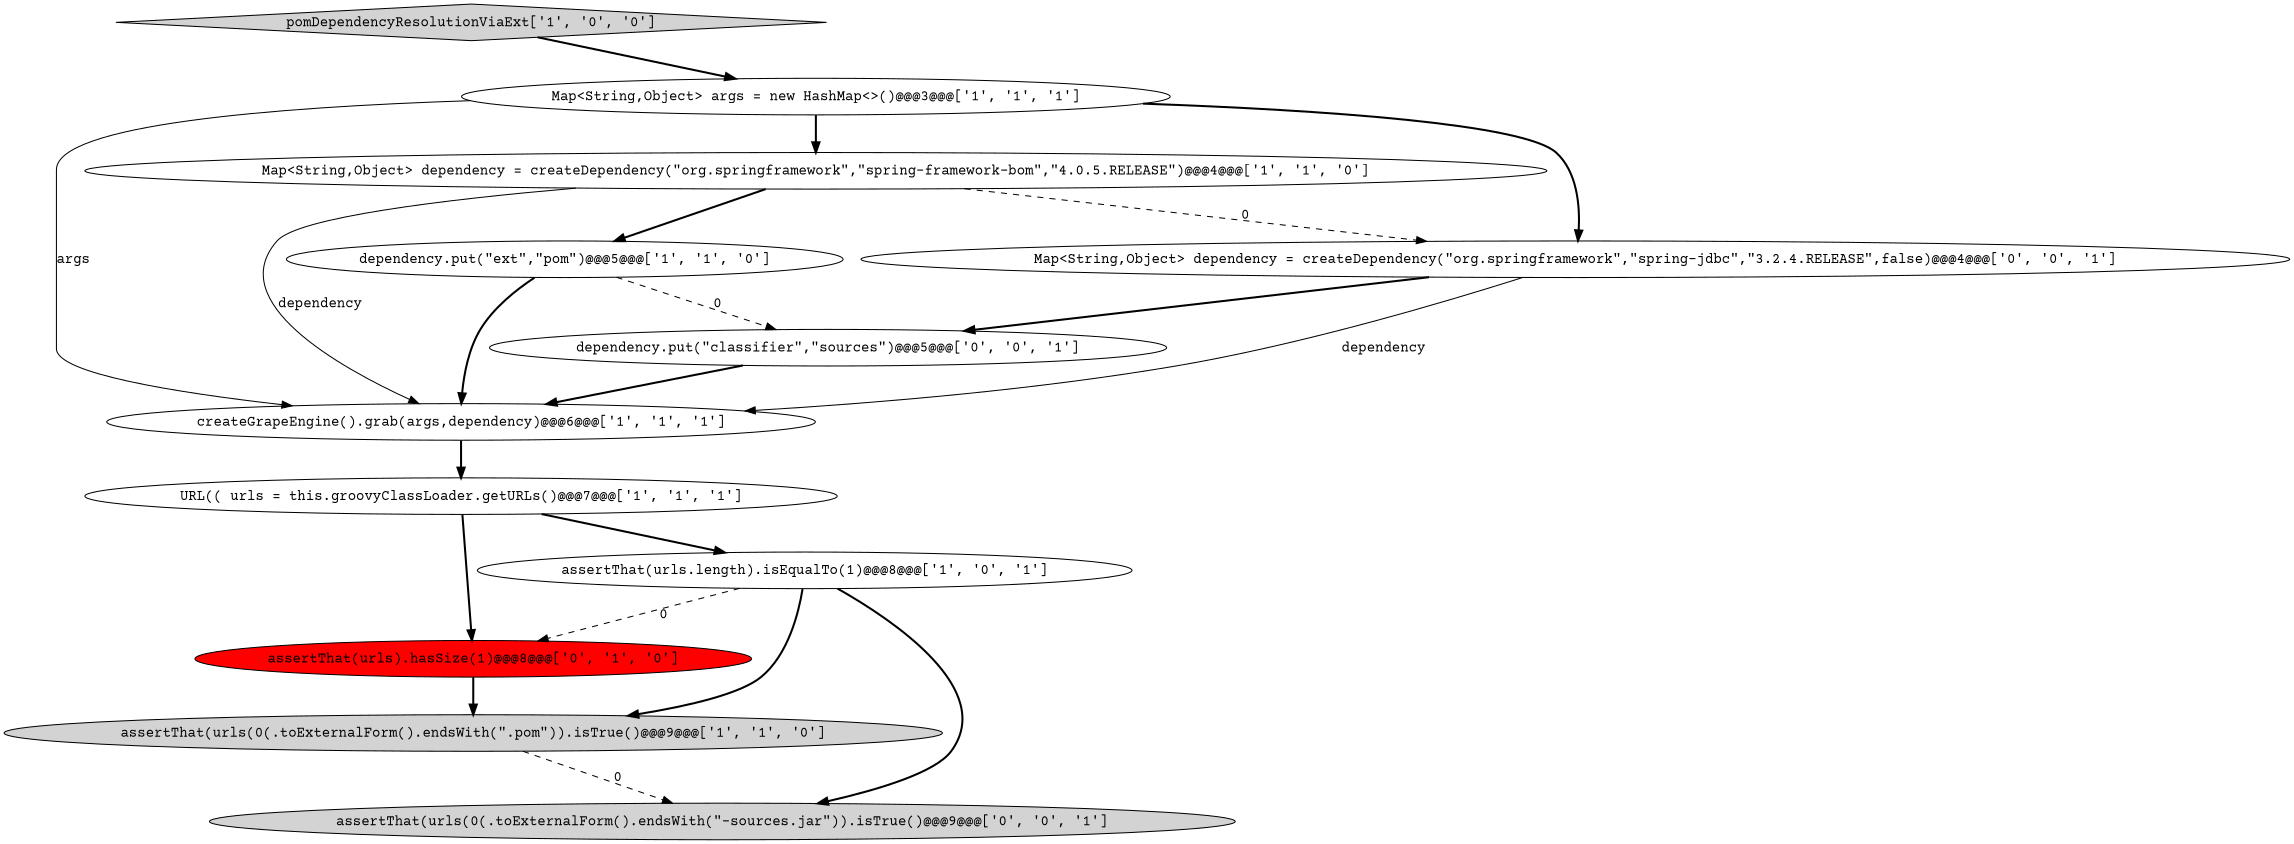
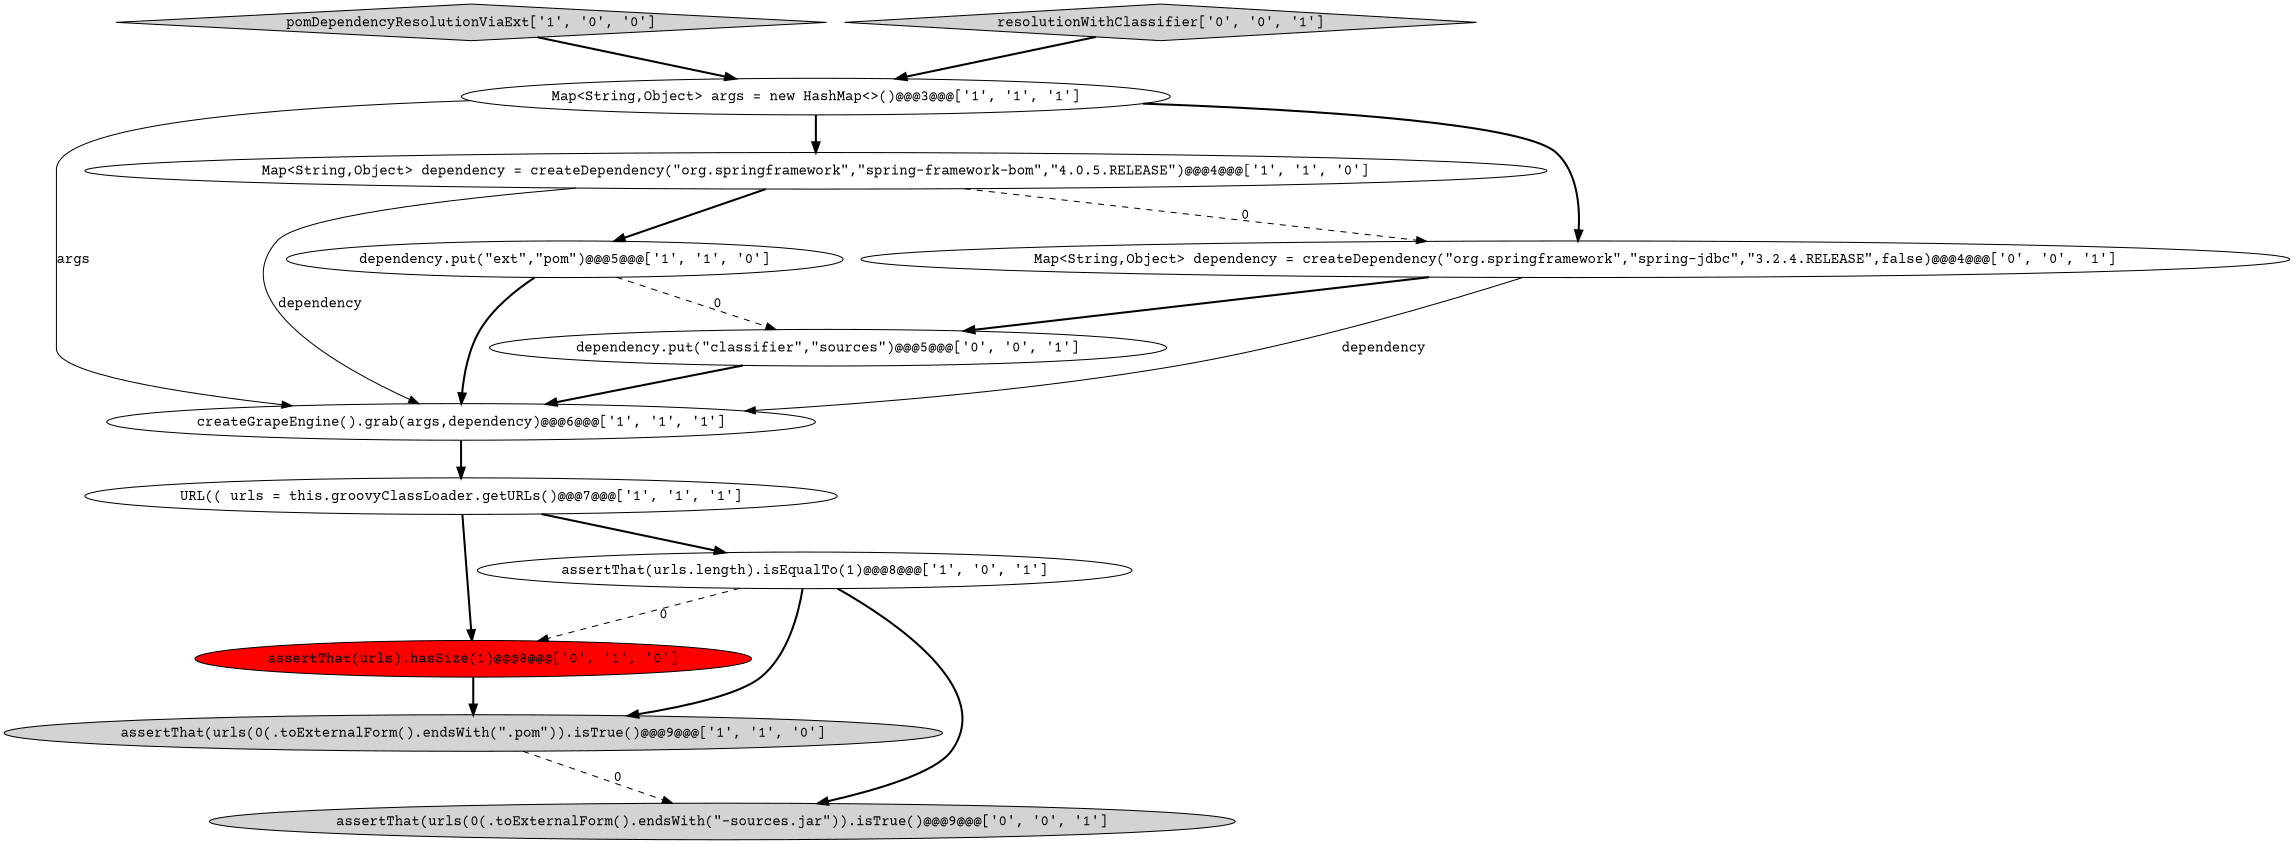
none -> (1161, 22)
